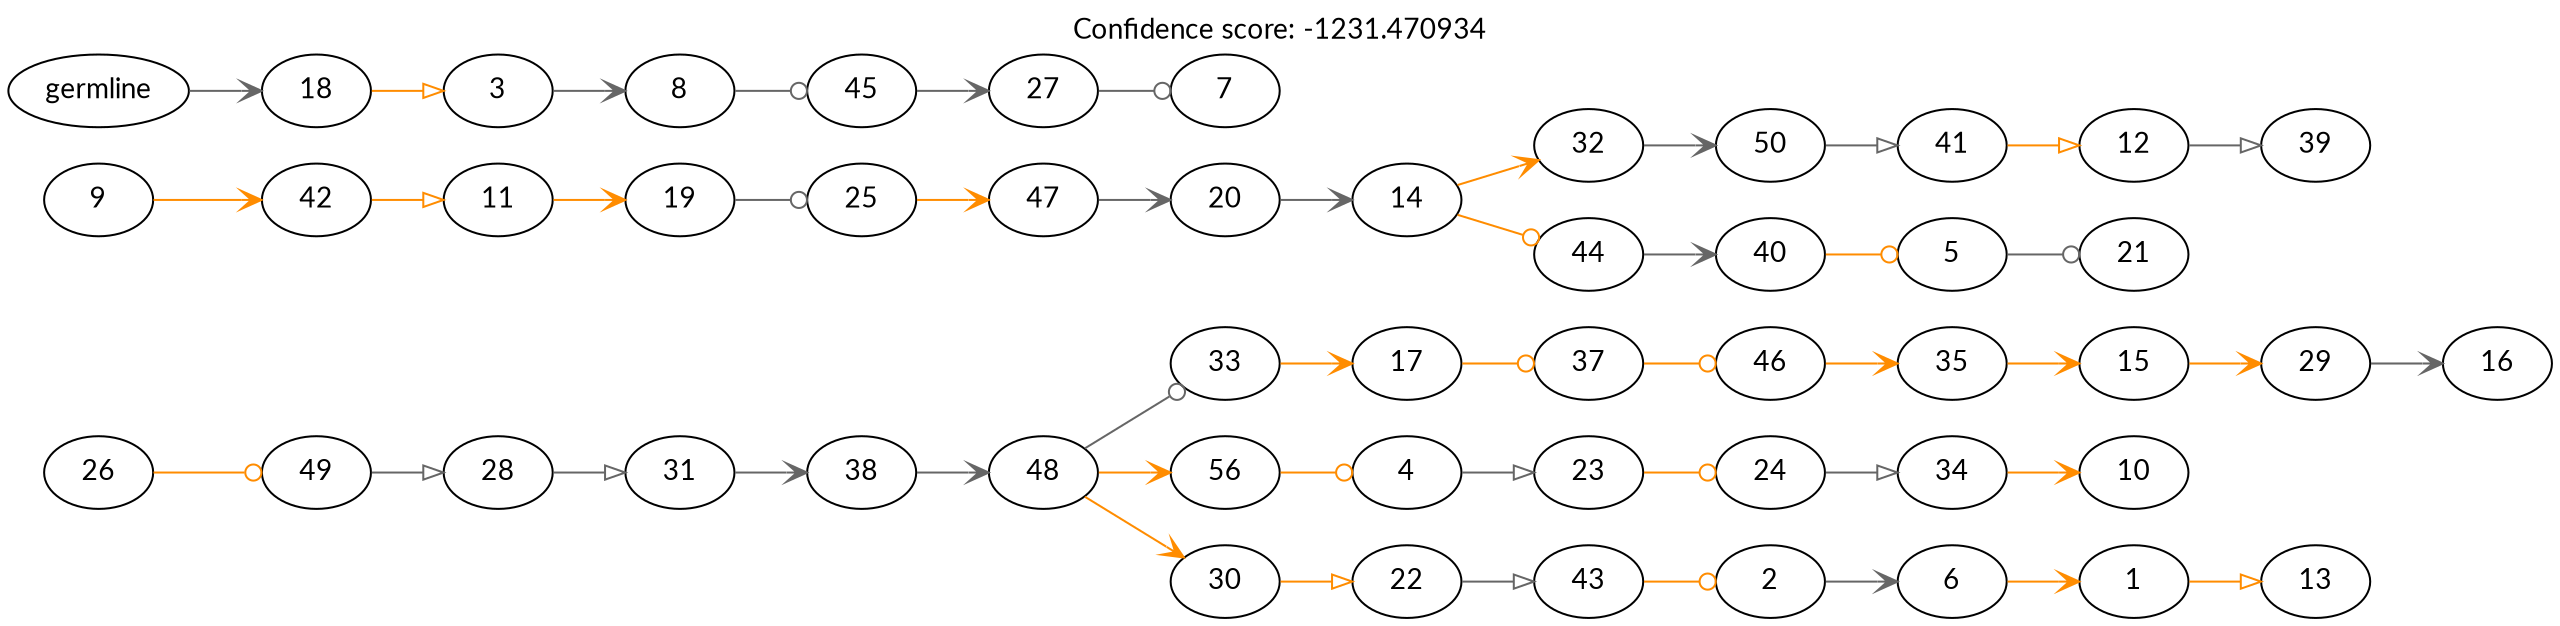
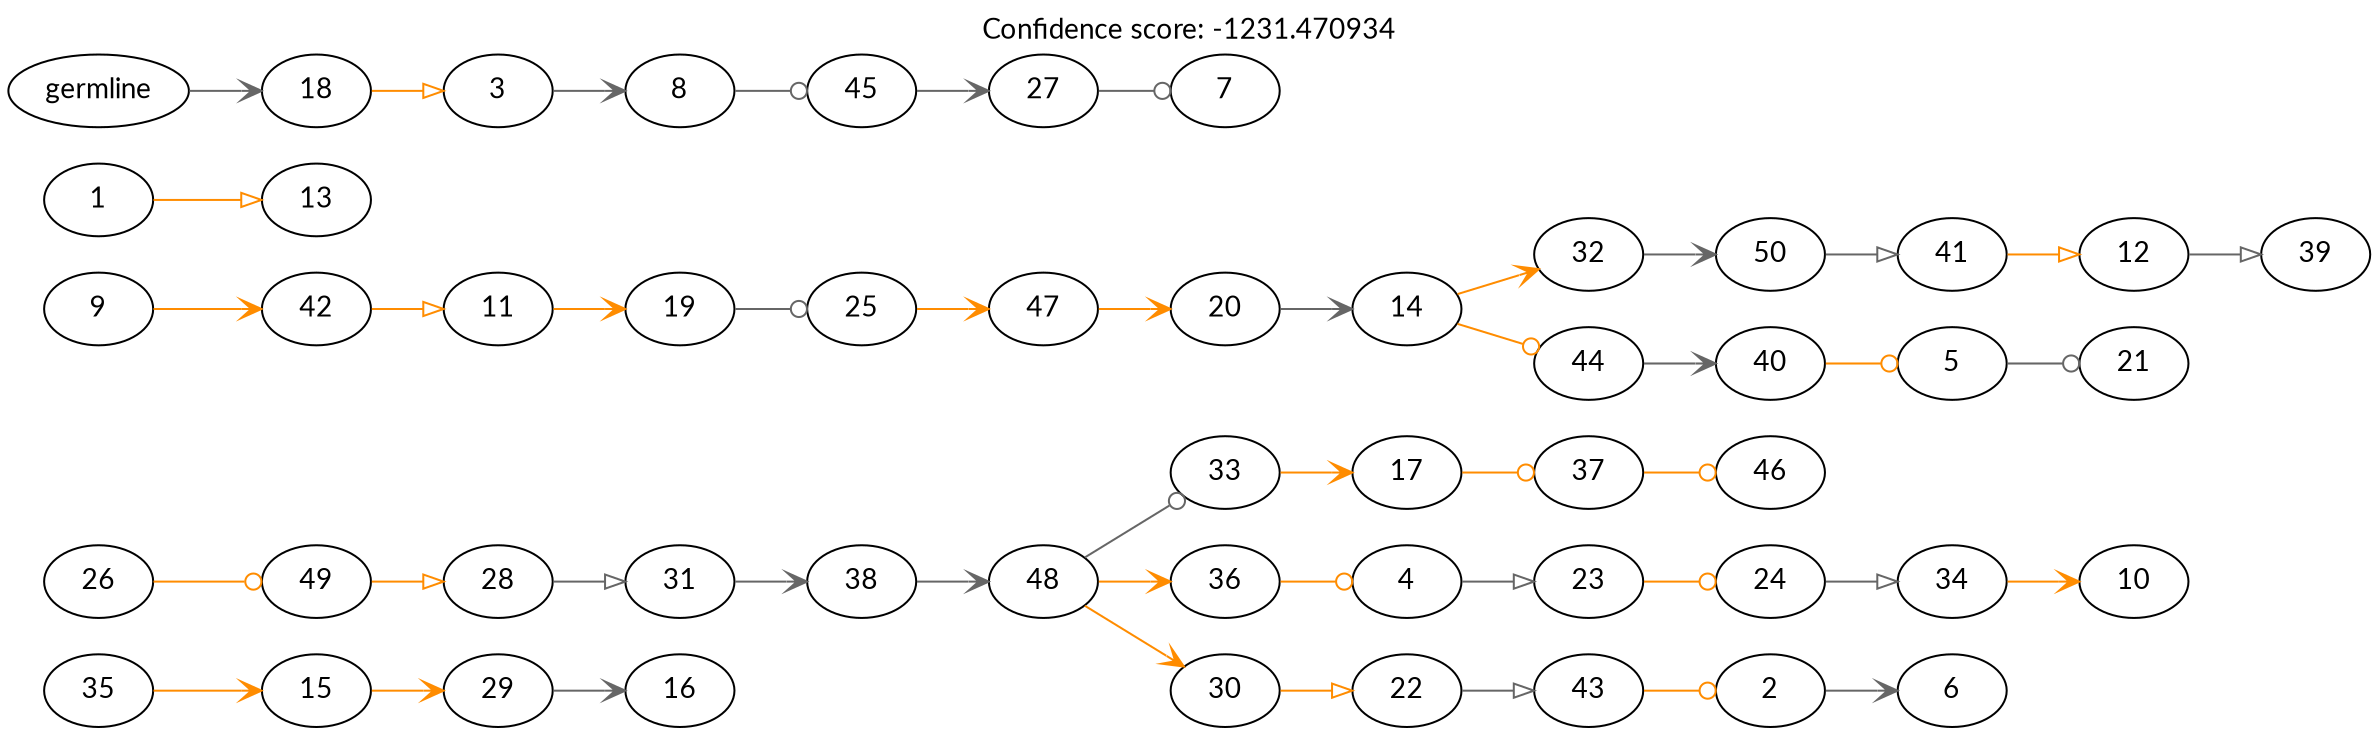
(1124, 200) -> (1124, 309)
(1851, 364) -> none
(397, 473) -> (397, 582)
(1225, 473) -> (1225, 582)
(2033, 582) -> none
